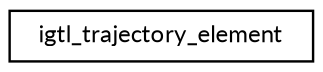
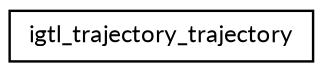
(161, 36) -> (161, 36)
